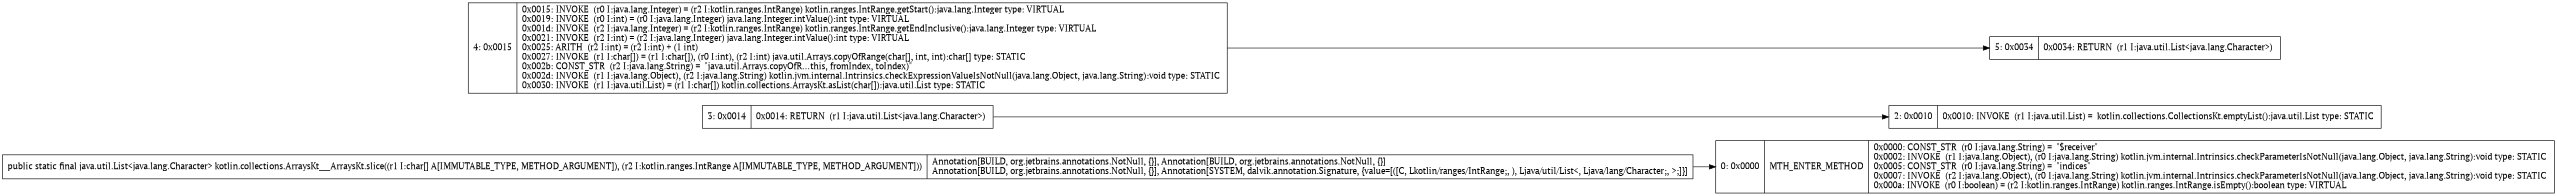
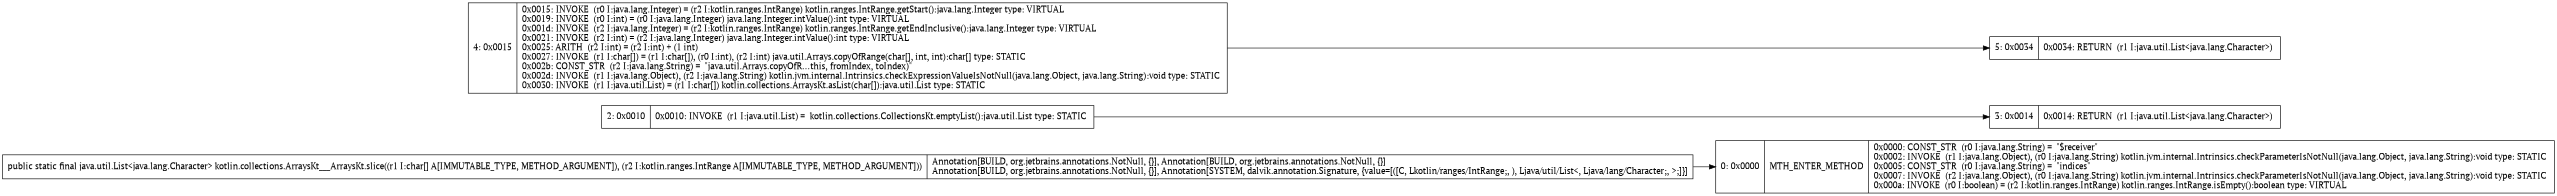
(1438, 117) -> (1539, 117)
